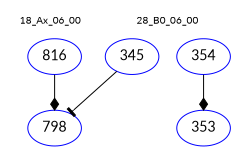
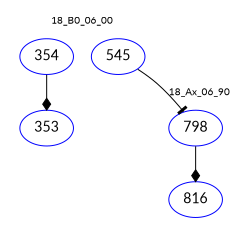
(51, 21) -> (200, 93)
(168, 21) -> (82, 21)
(132, 57) -> (118, 57)
(55, 86) -> (196, 158)
